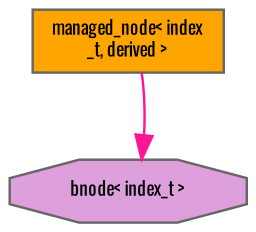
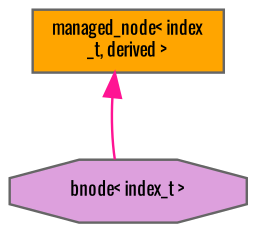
(144, 104) -> (112, 129)
